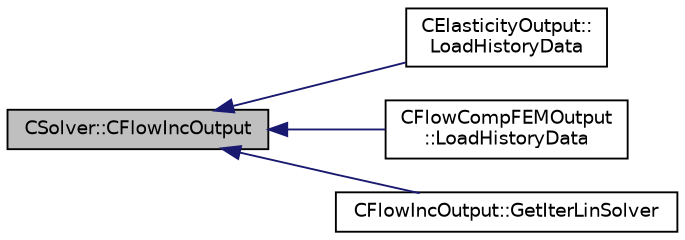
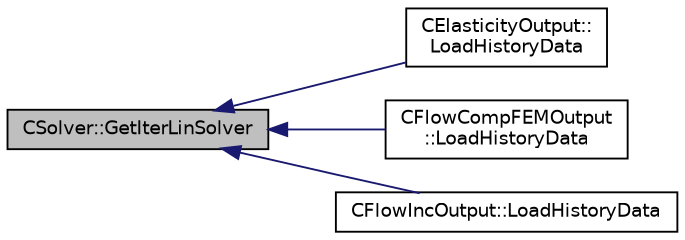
(138, 129) -> (138, 129)
(507, 212) -> (507, 212)
